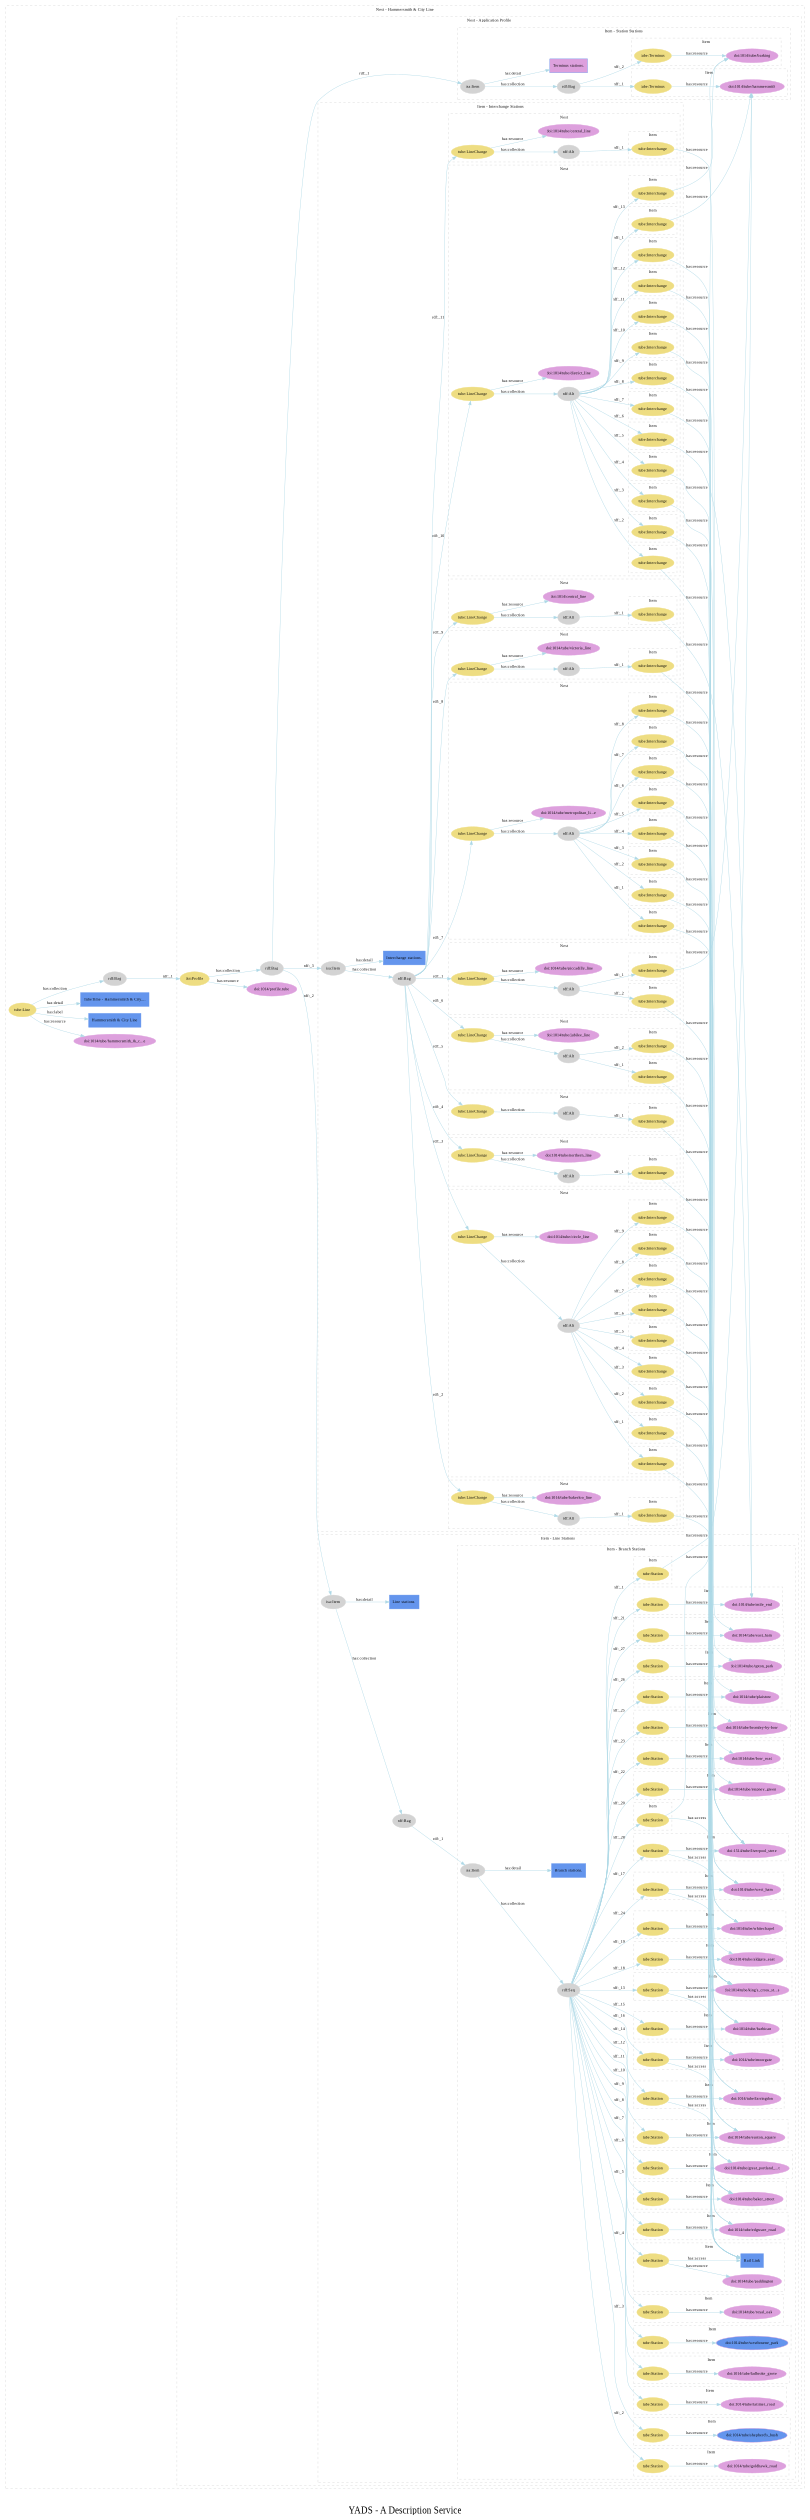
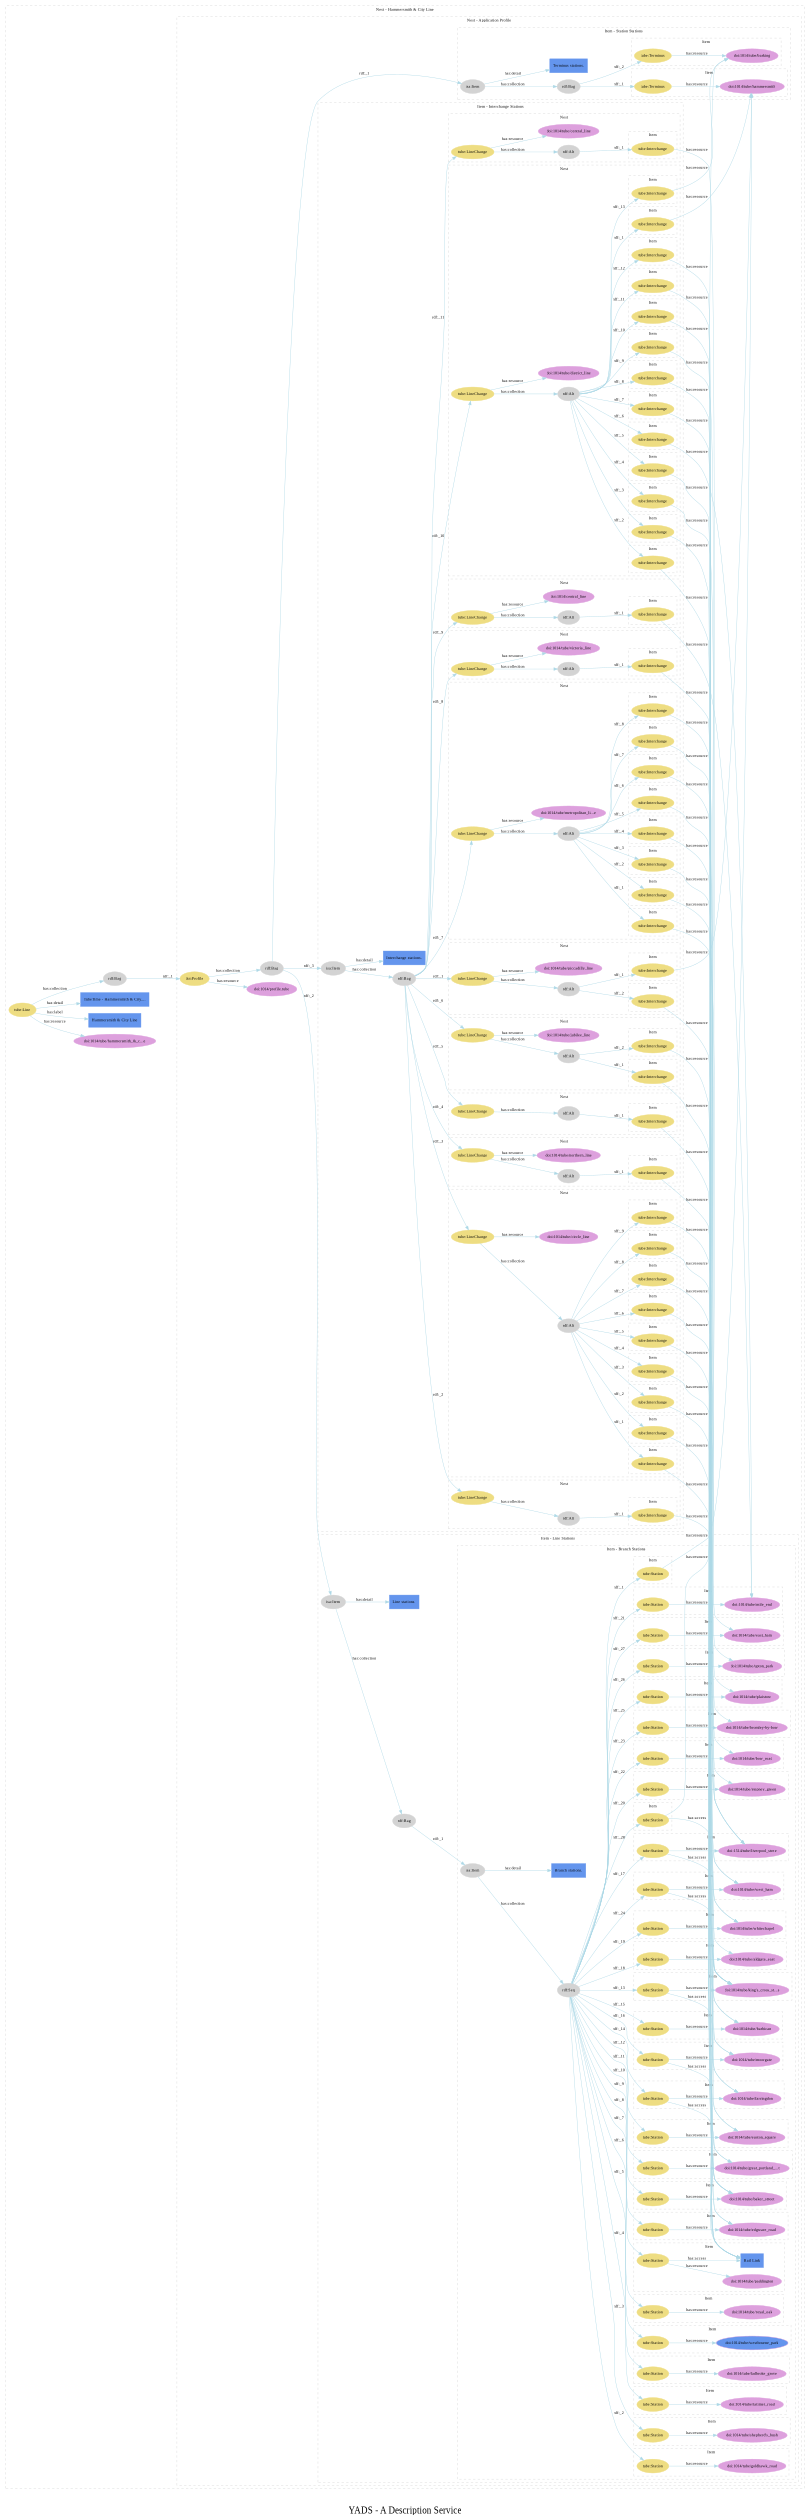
(569, 66) -> (569, 66)
(569, 1498) -> none
(752, 2435) -> (752, 2435)
